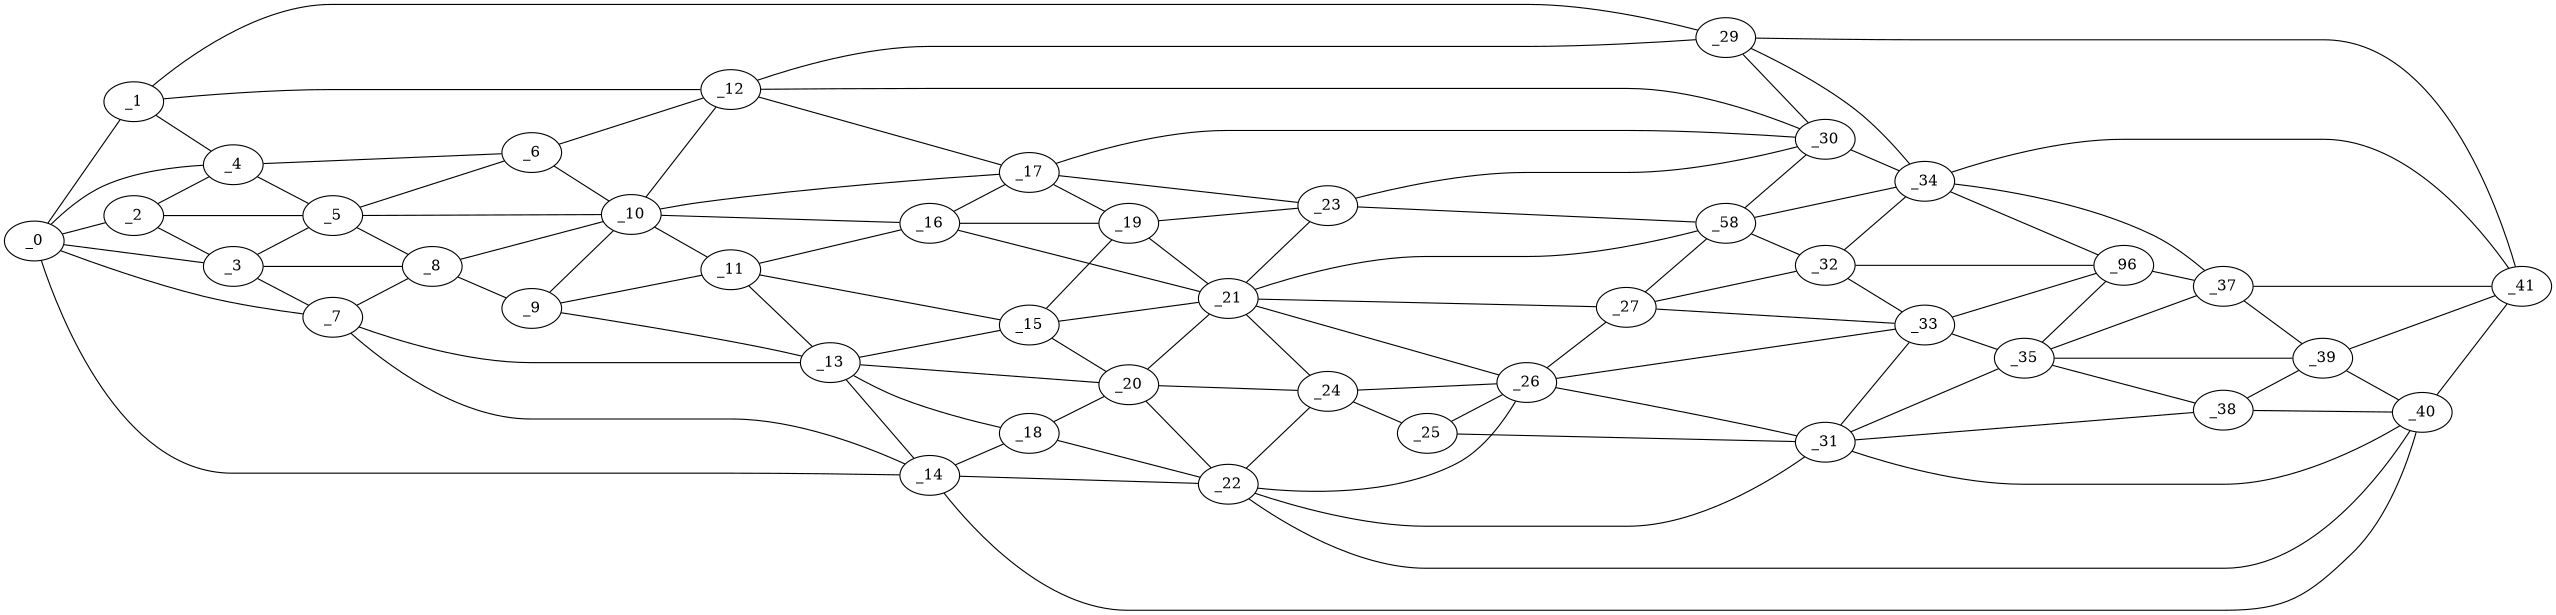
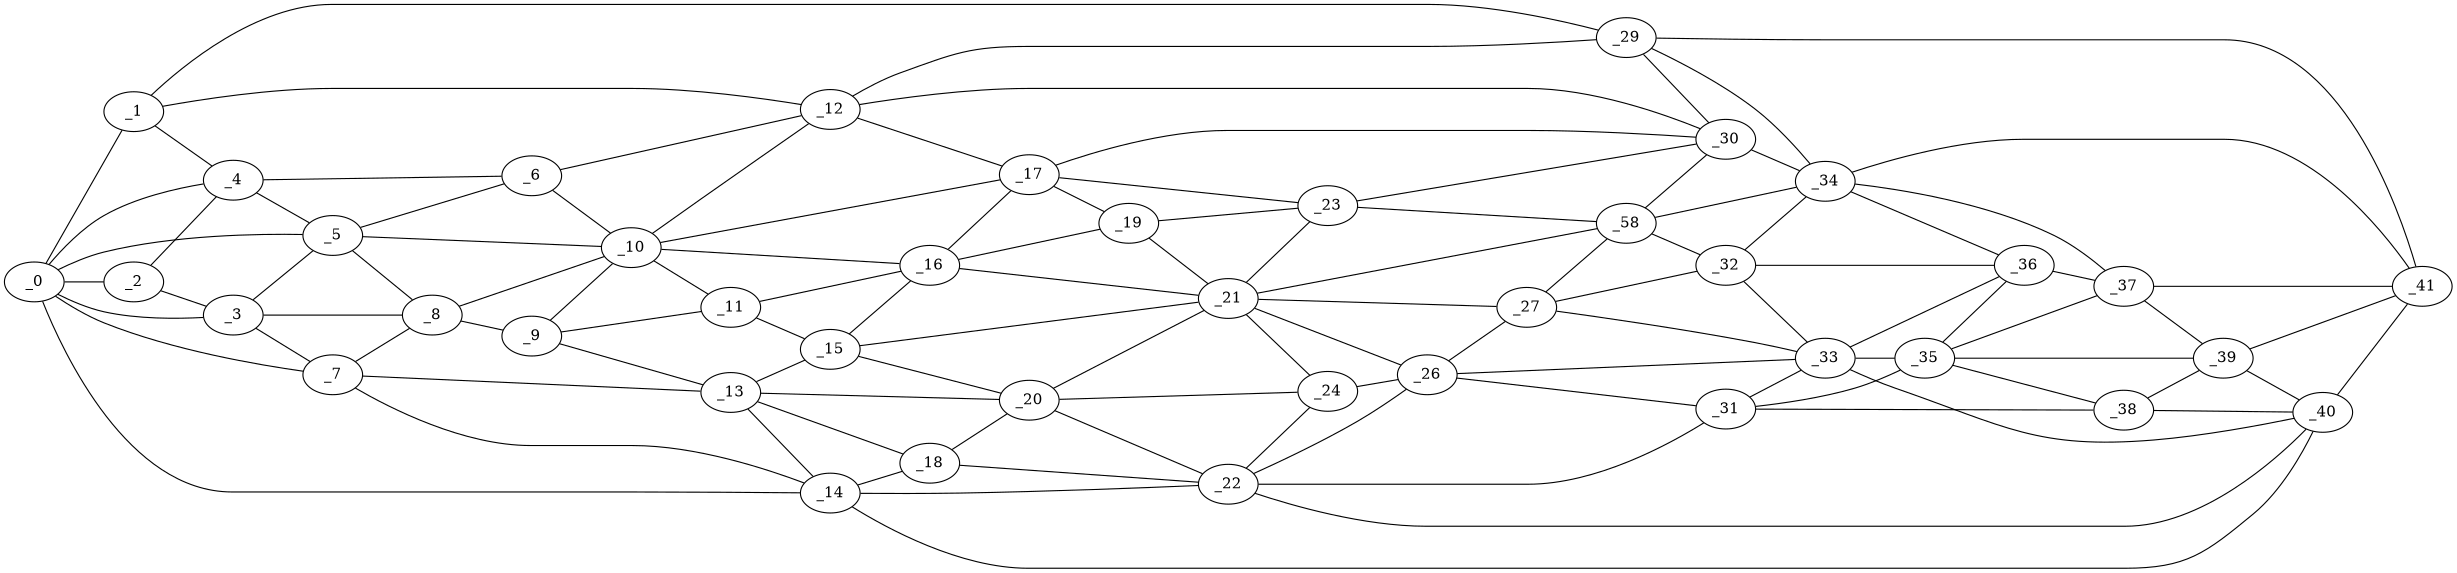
(233, 216) -> (191, 238)
(2124, 265) -> (2024, 265)
(1079, 274) -> (880, 307)
(781, 316) -> none
(1427, 433) -> none
(2130, 484) -> (2067, 440)
